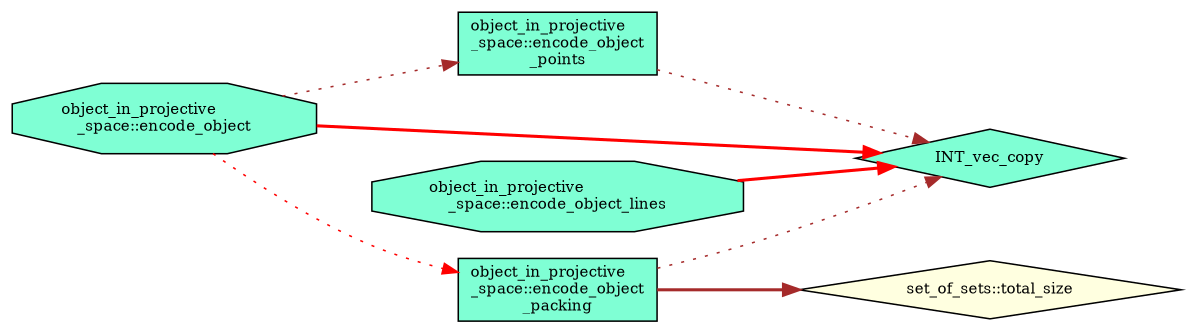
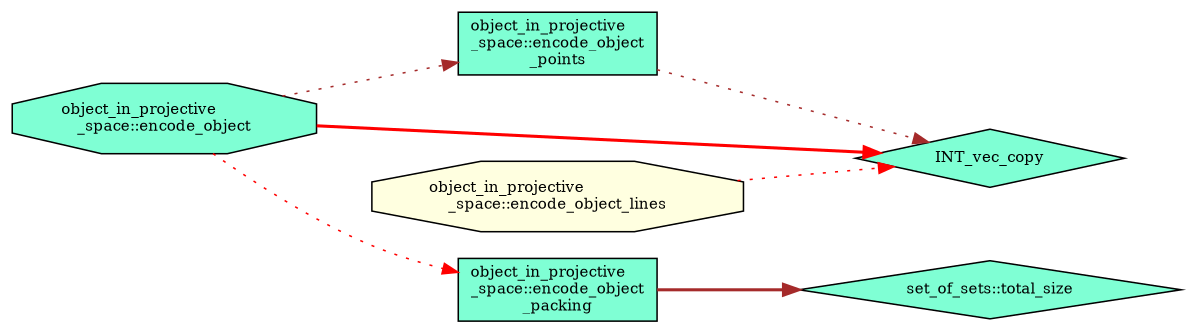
(808, 174) -> (808, 174)
(558, 196) -> (558, 196)
(793, 230) -> none
(990, 290) -> (990, 290)
